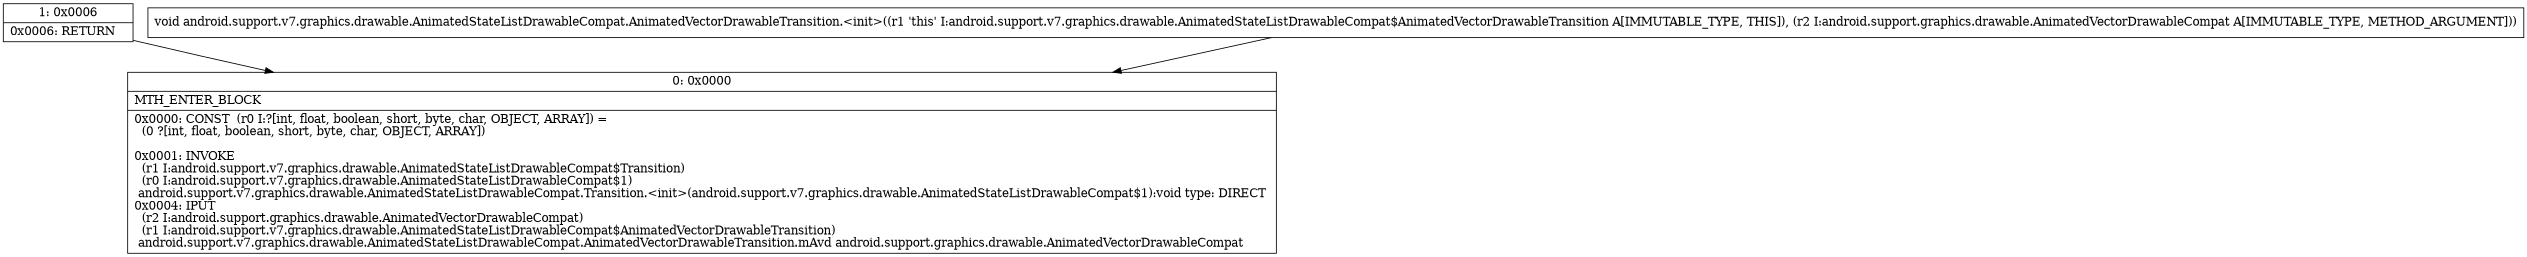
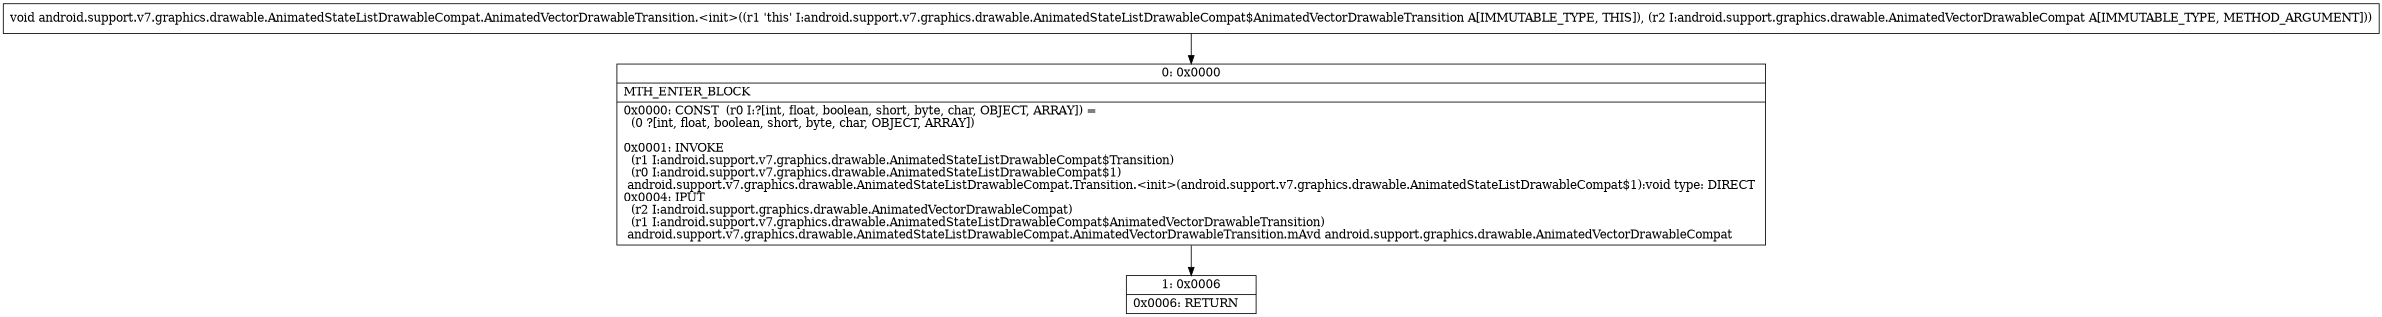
(199, 56) -> (1191, 256)
